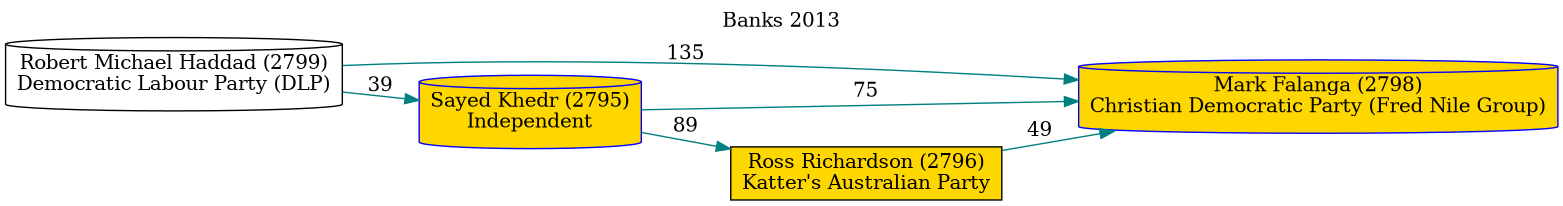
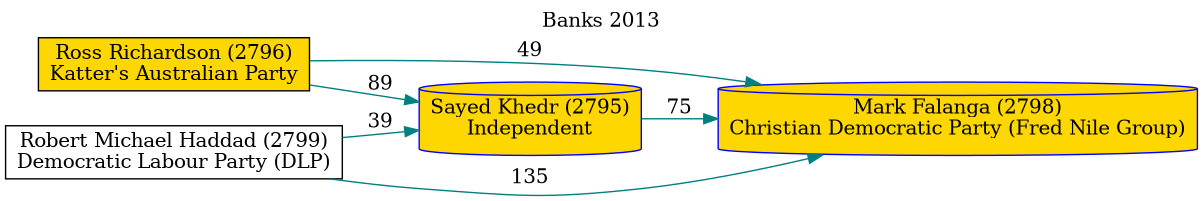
(174, 74) -> (174, 152)
(679, 139) -> (357, 92)
